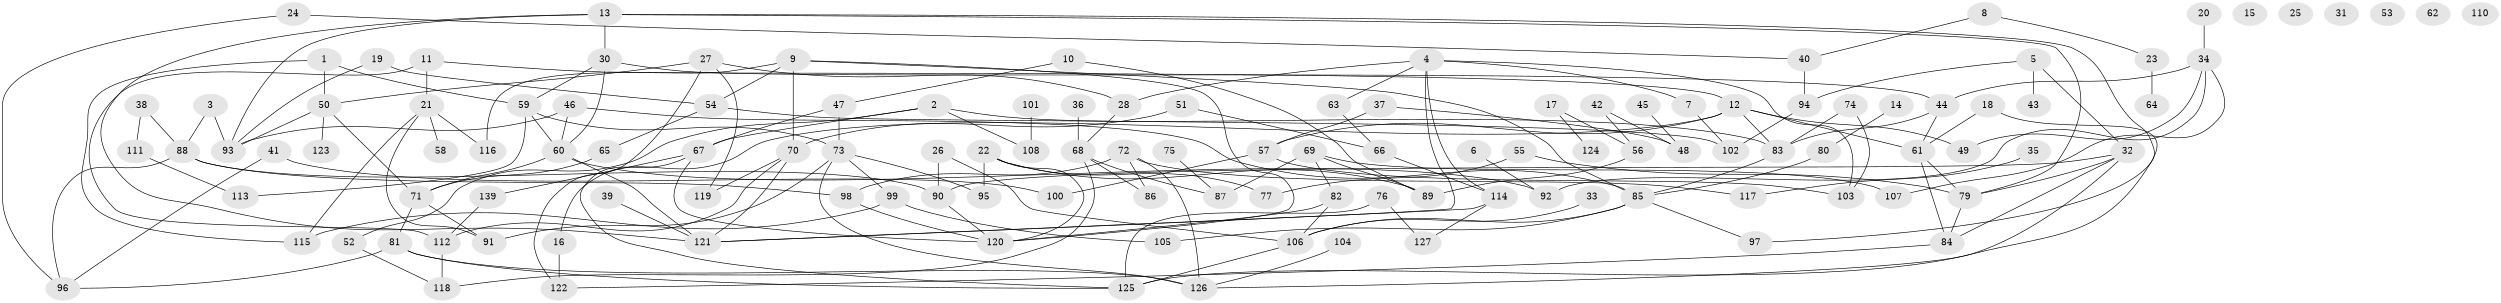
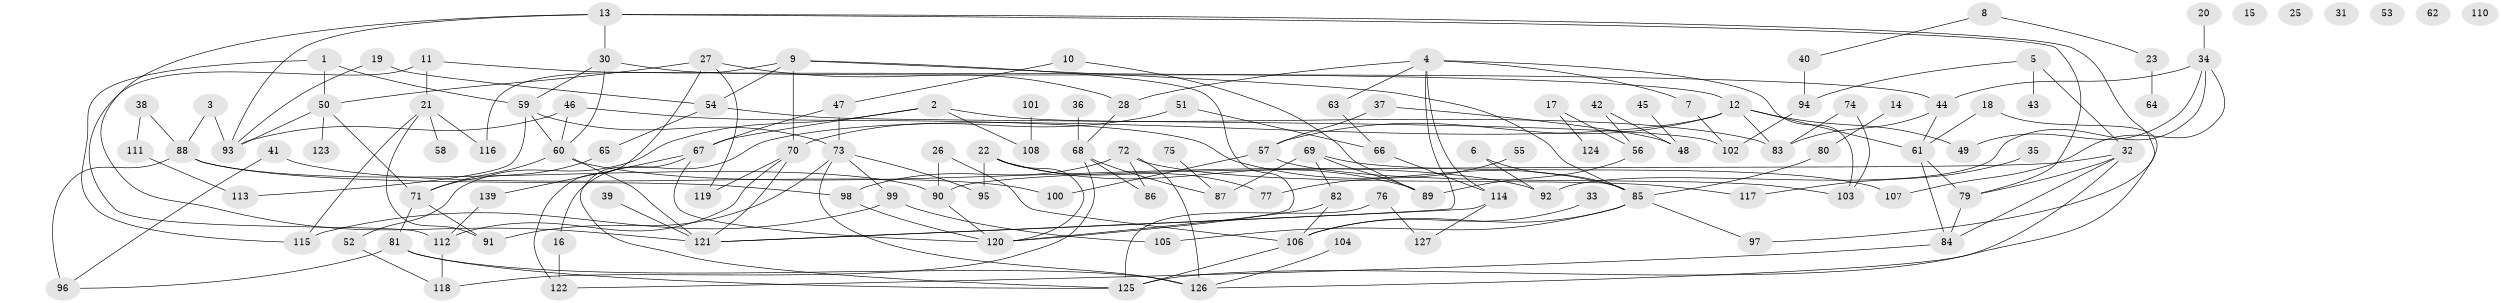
(293, 14) -> none
(1742, 174) -> none
(1710, 178) -> (1556, 174)
